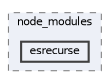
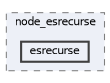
(55, 23) -> (55, 23)
